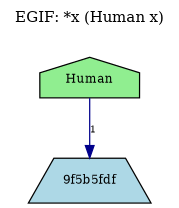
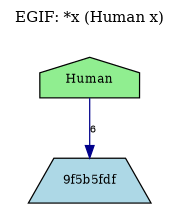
(93, 130) -> (93, 130)
